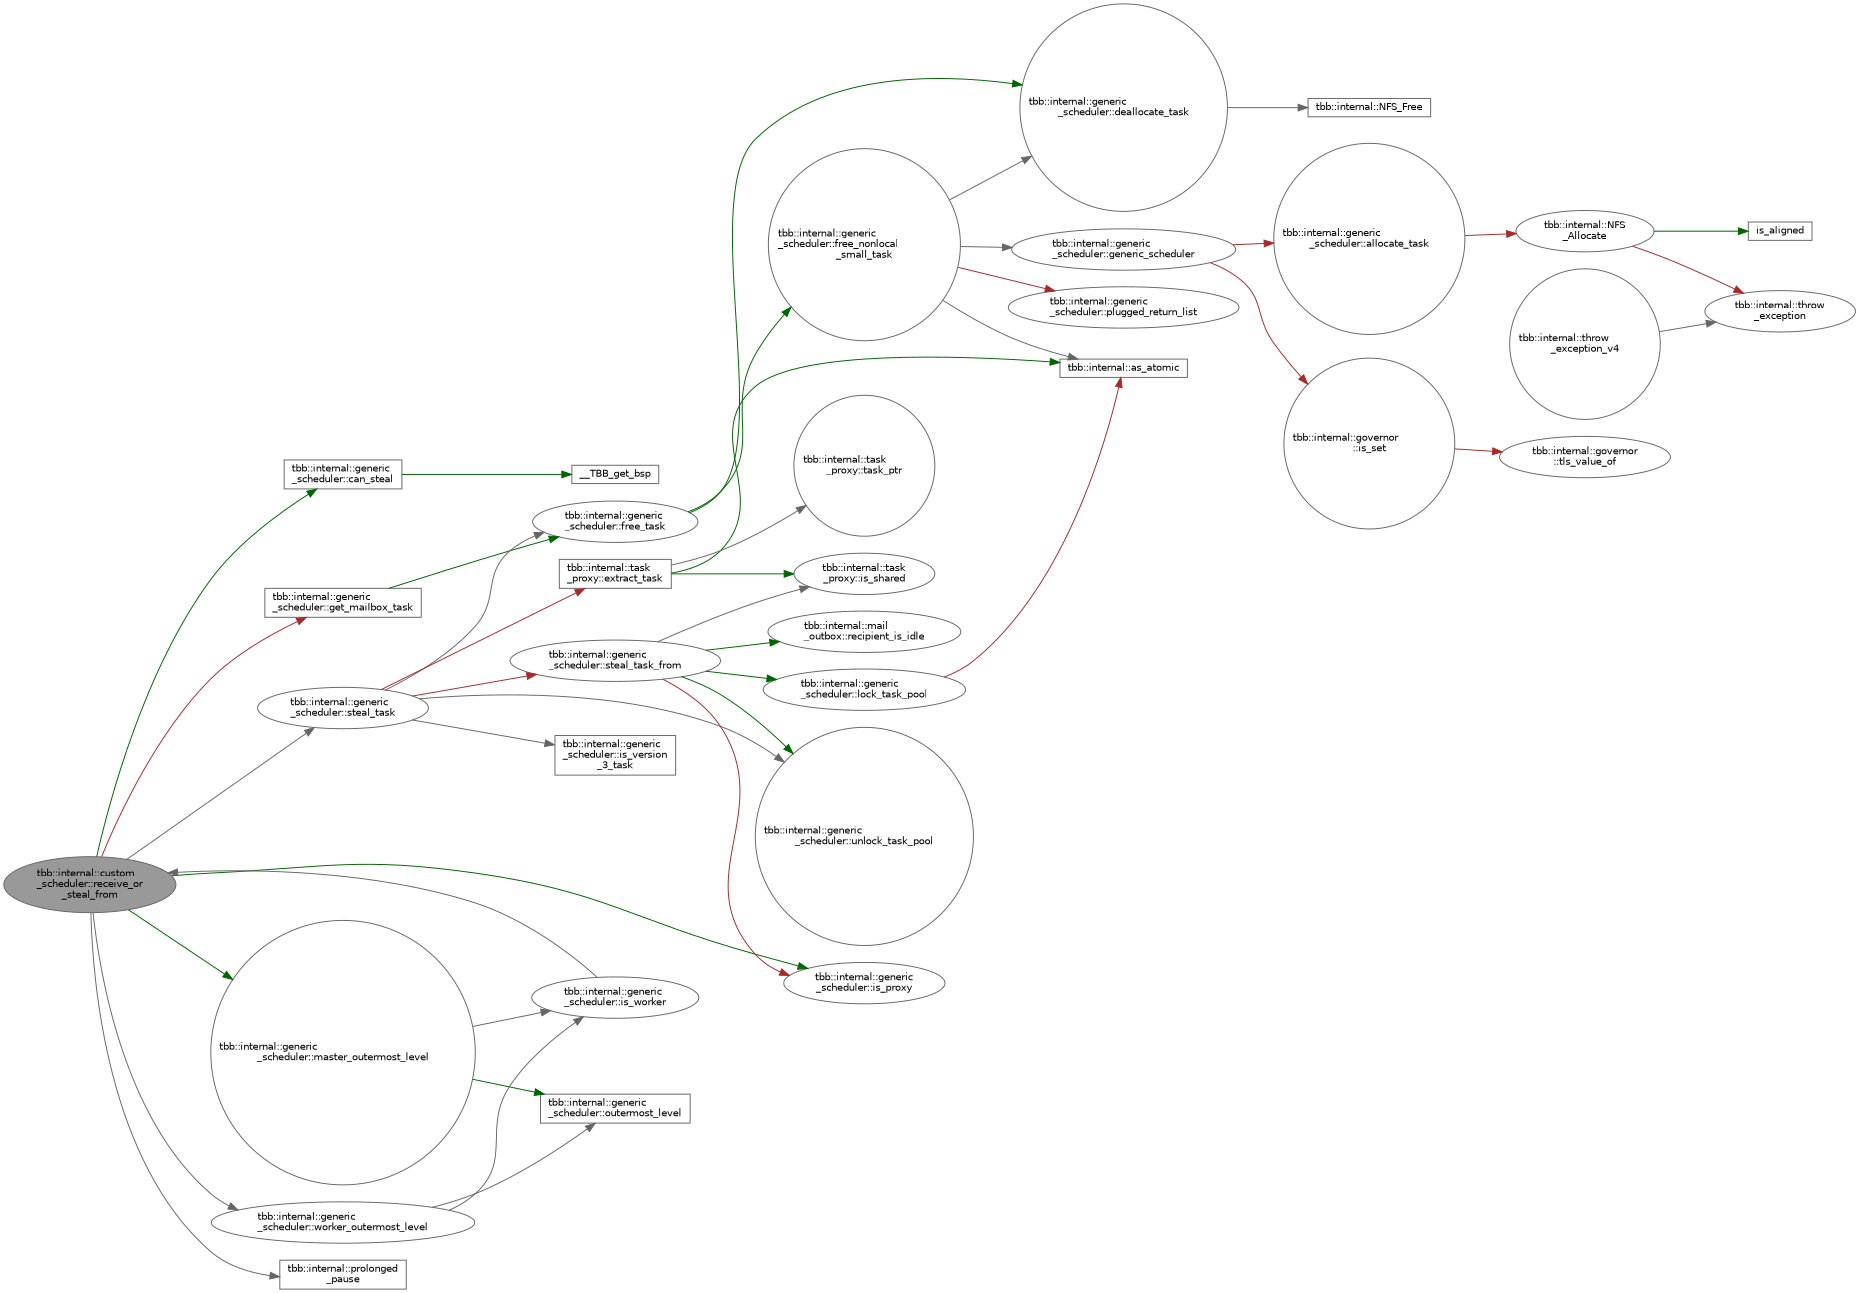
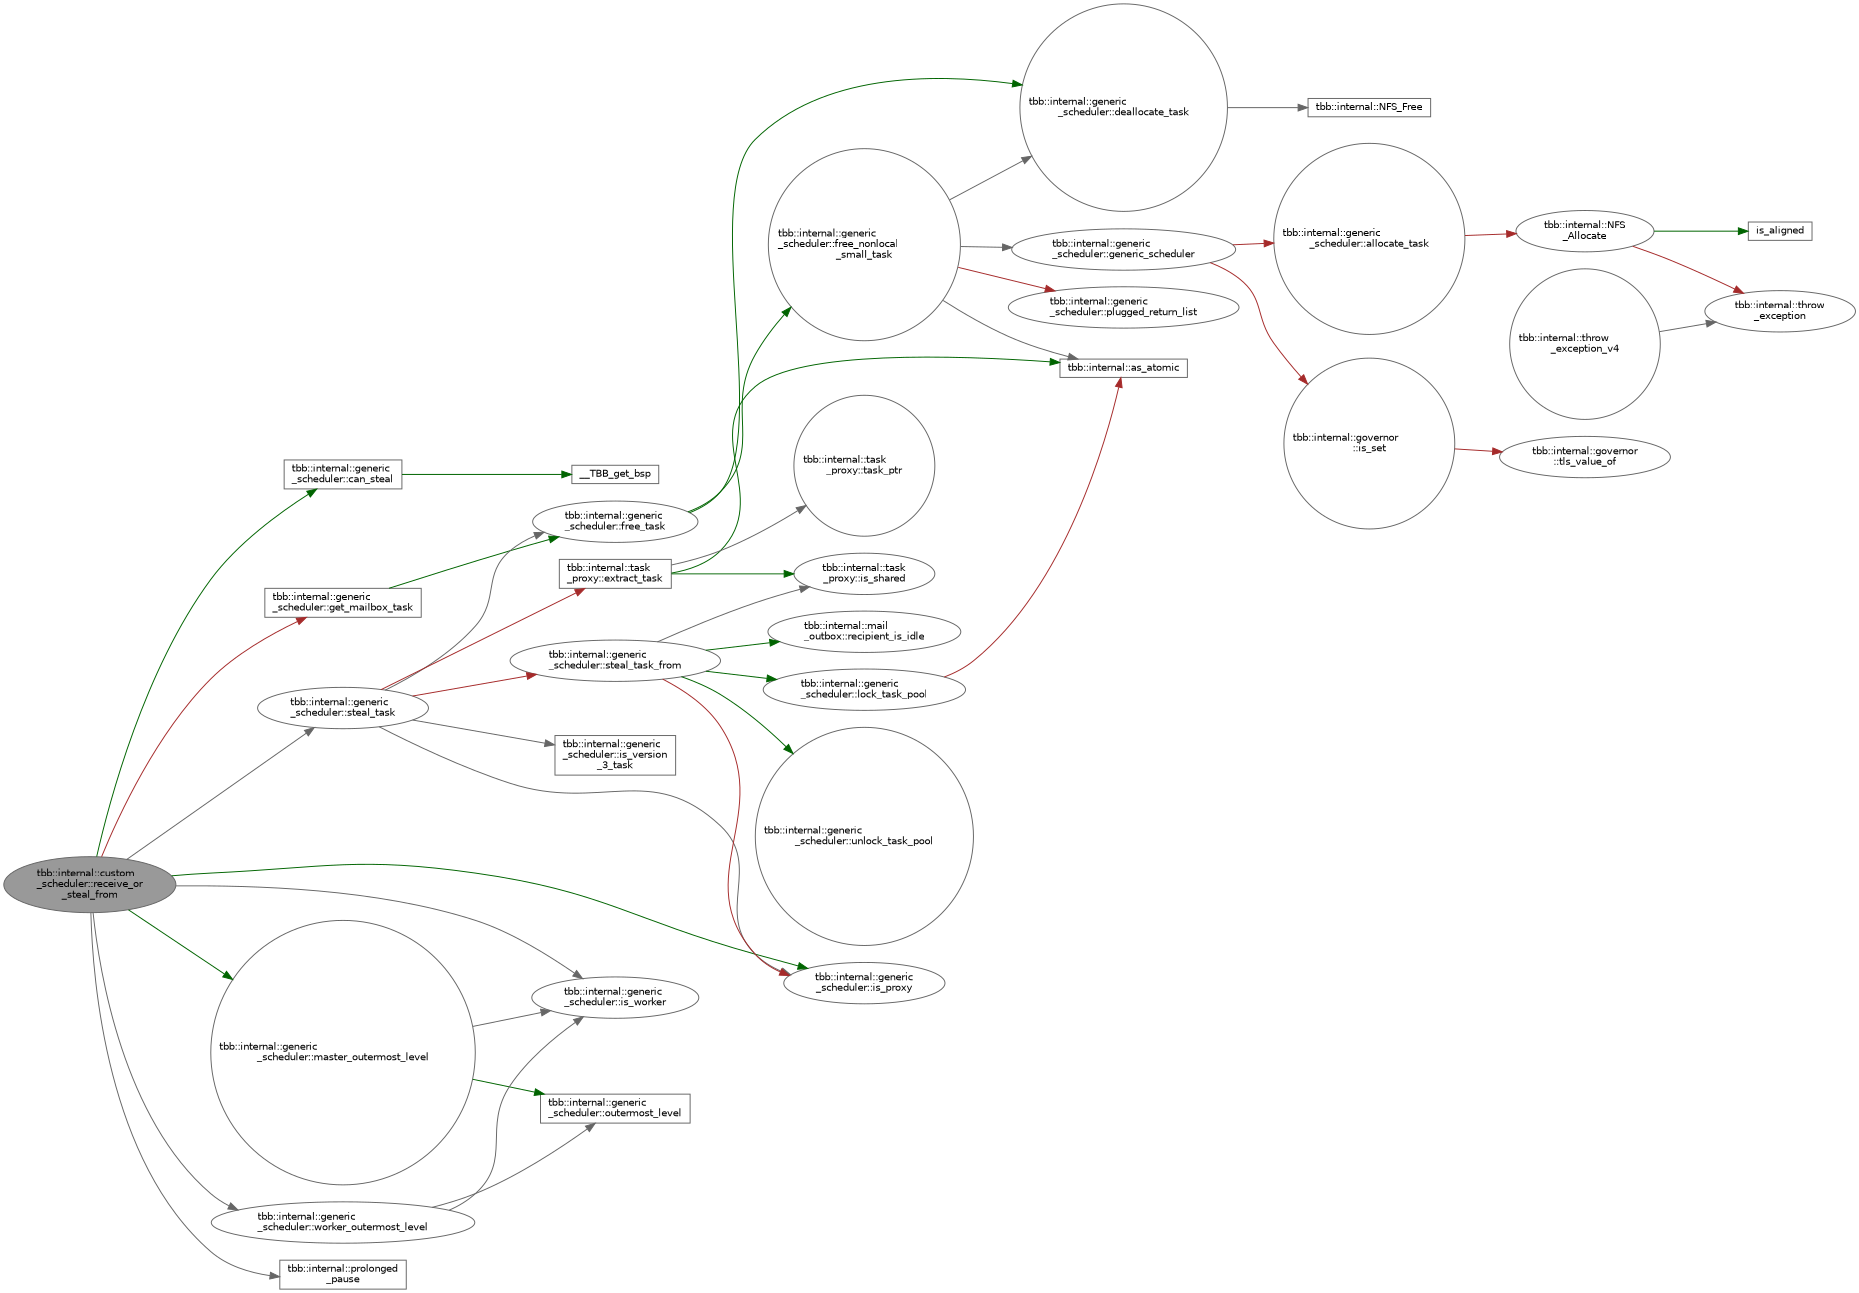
(603, 700) -> (633, 791)
(399, 884) -> (383, 899)
